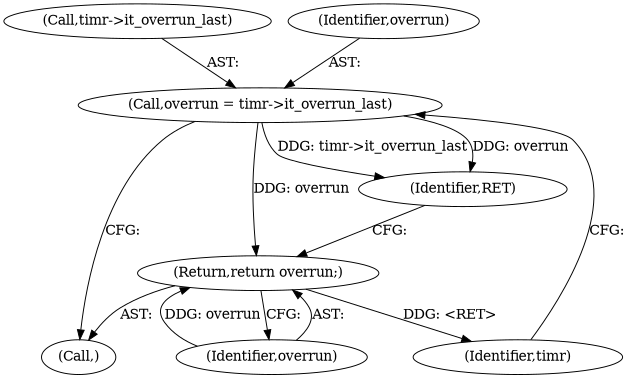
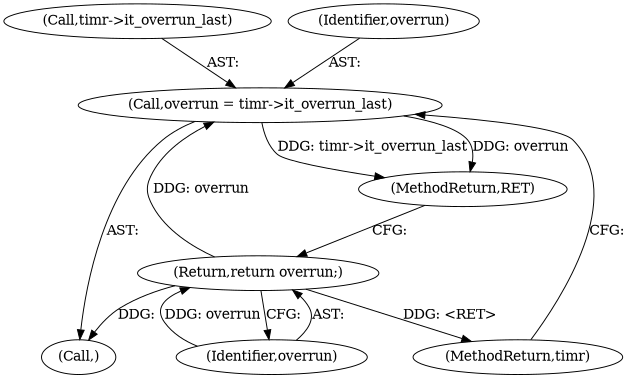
(253, 184) -> (148, 195)
(463, 189) -> (463, 189)
(125, 231) -> (125, 231)
(139, 315) -> (139, 315)
(518, 357) -> (518, 357)
